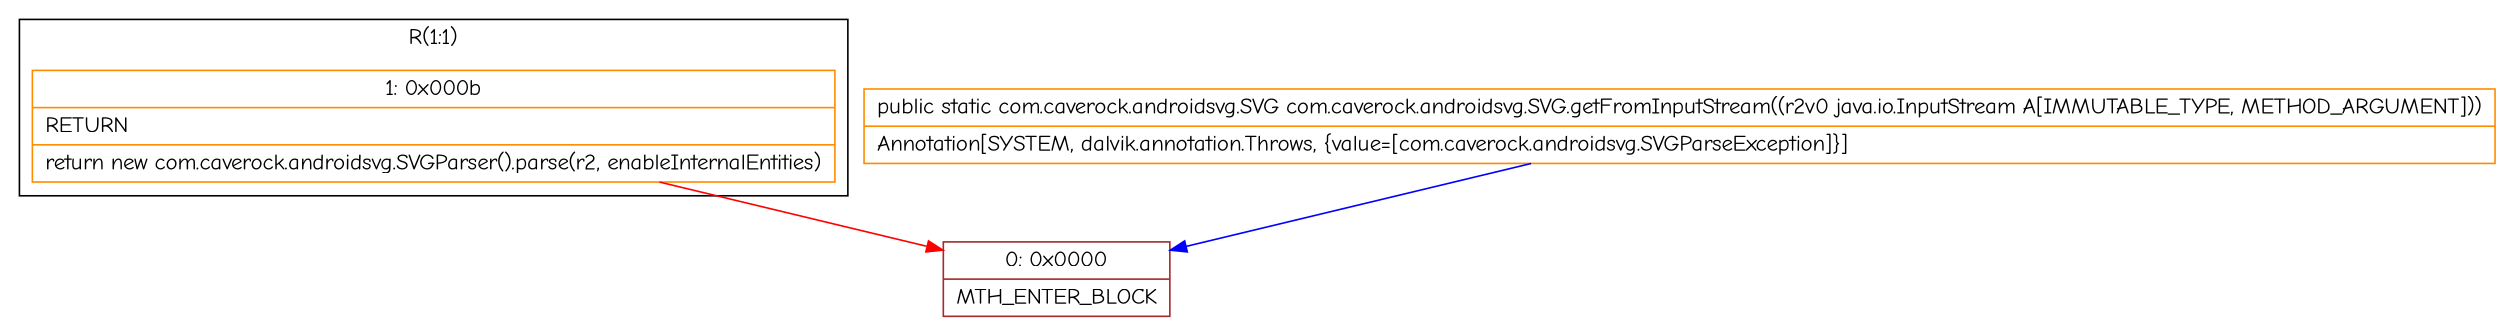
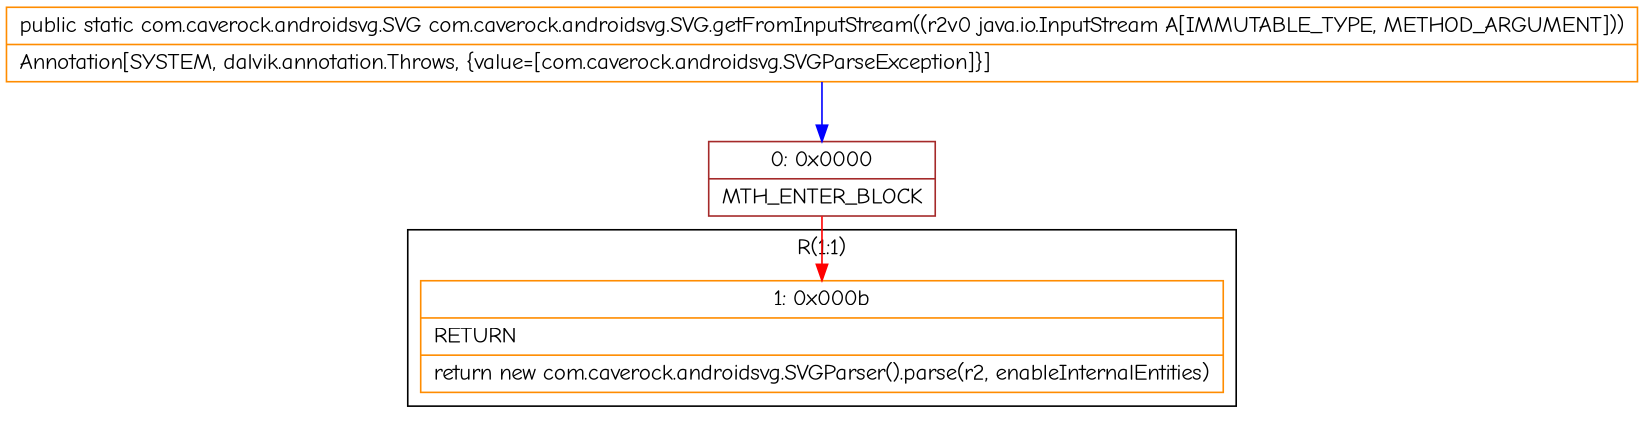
(793, 214) -> (822, 240)
